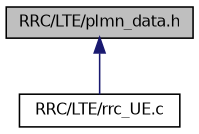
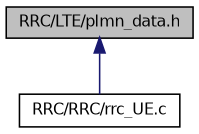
(100, 111) -> (100, 111)
